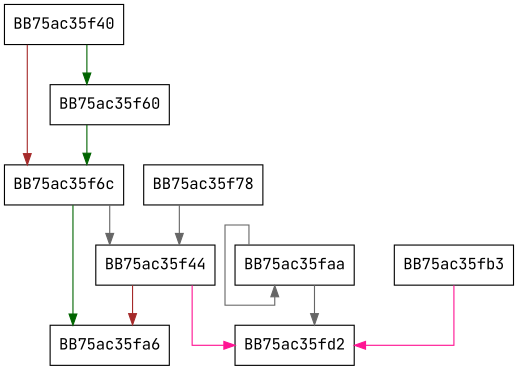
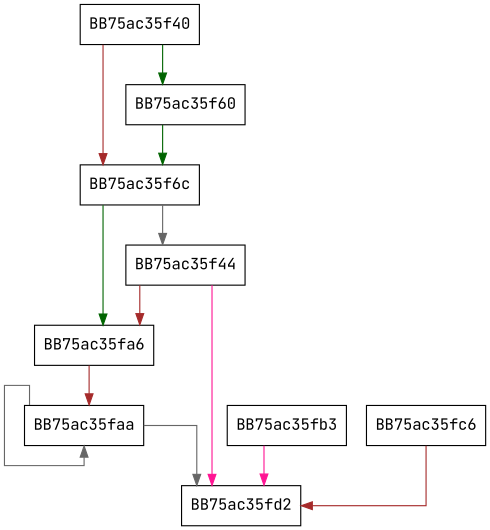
(203, 185) -> none
none -> (89, 380)
none -> (426, 426)
